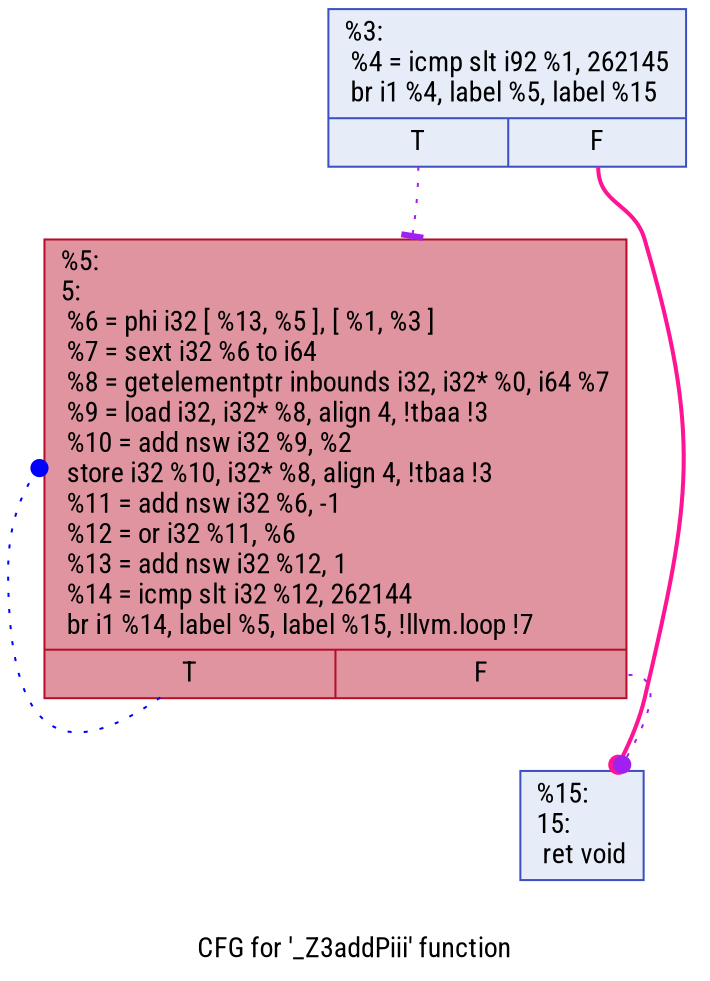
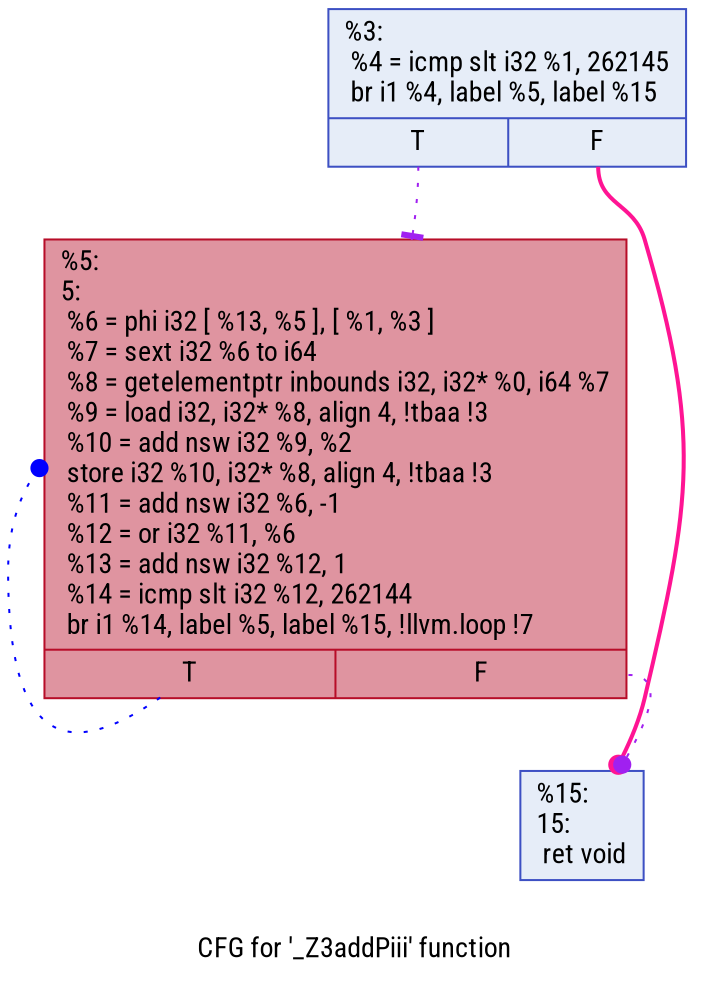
(507, 63) -> (507, 63)
